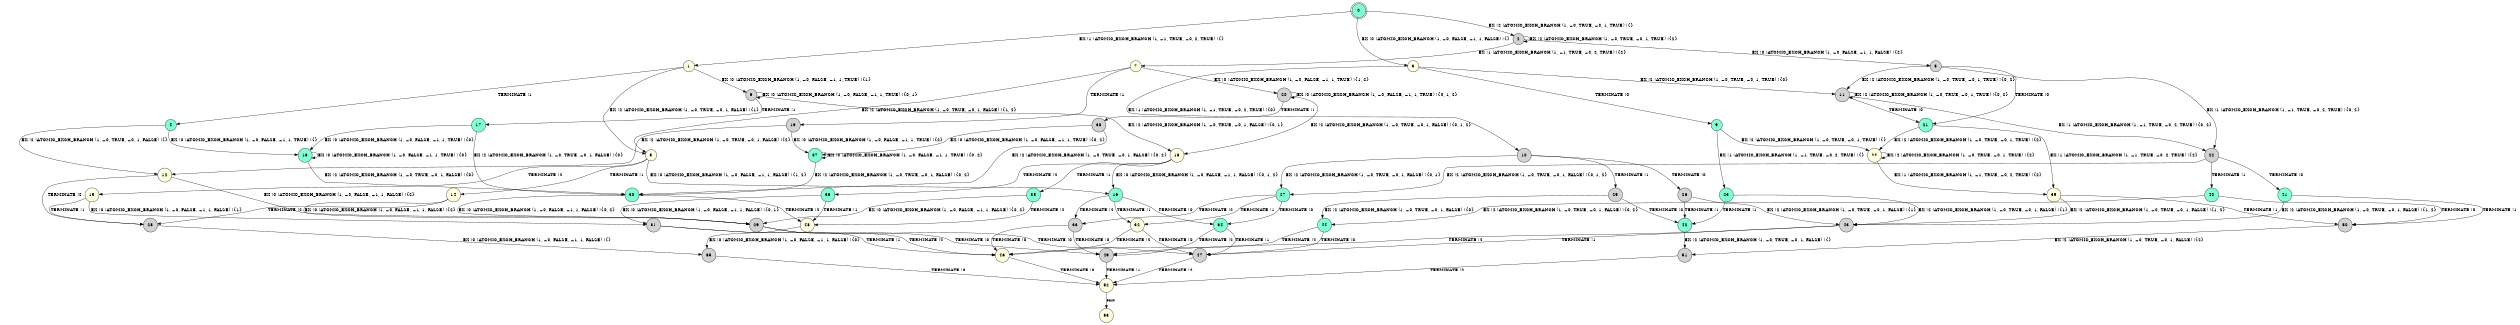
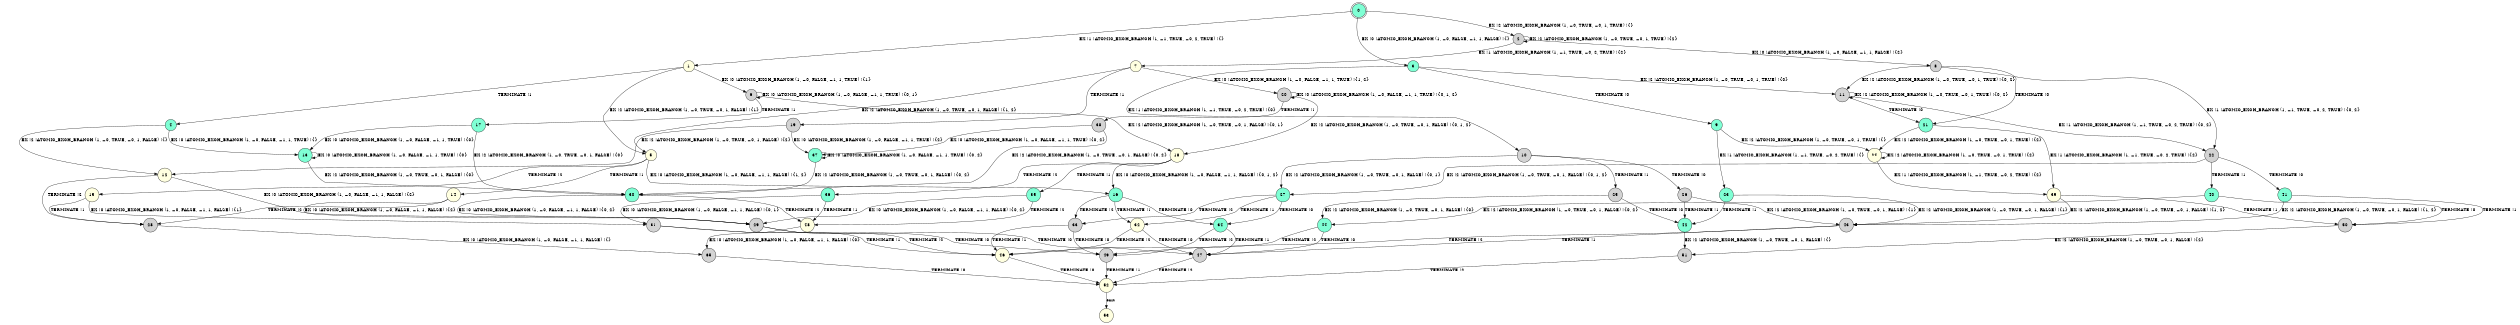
(1413, 66) -> (1413, 66)
(1010, 240) -> (1010, 240)
